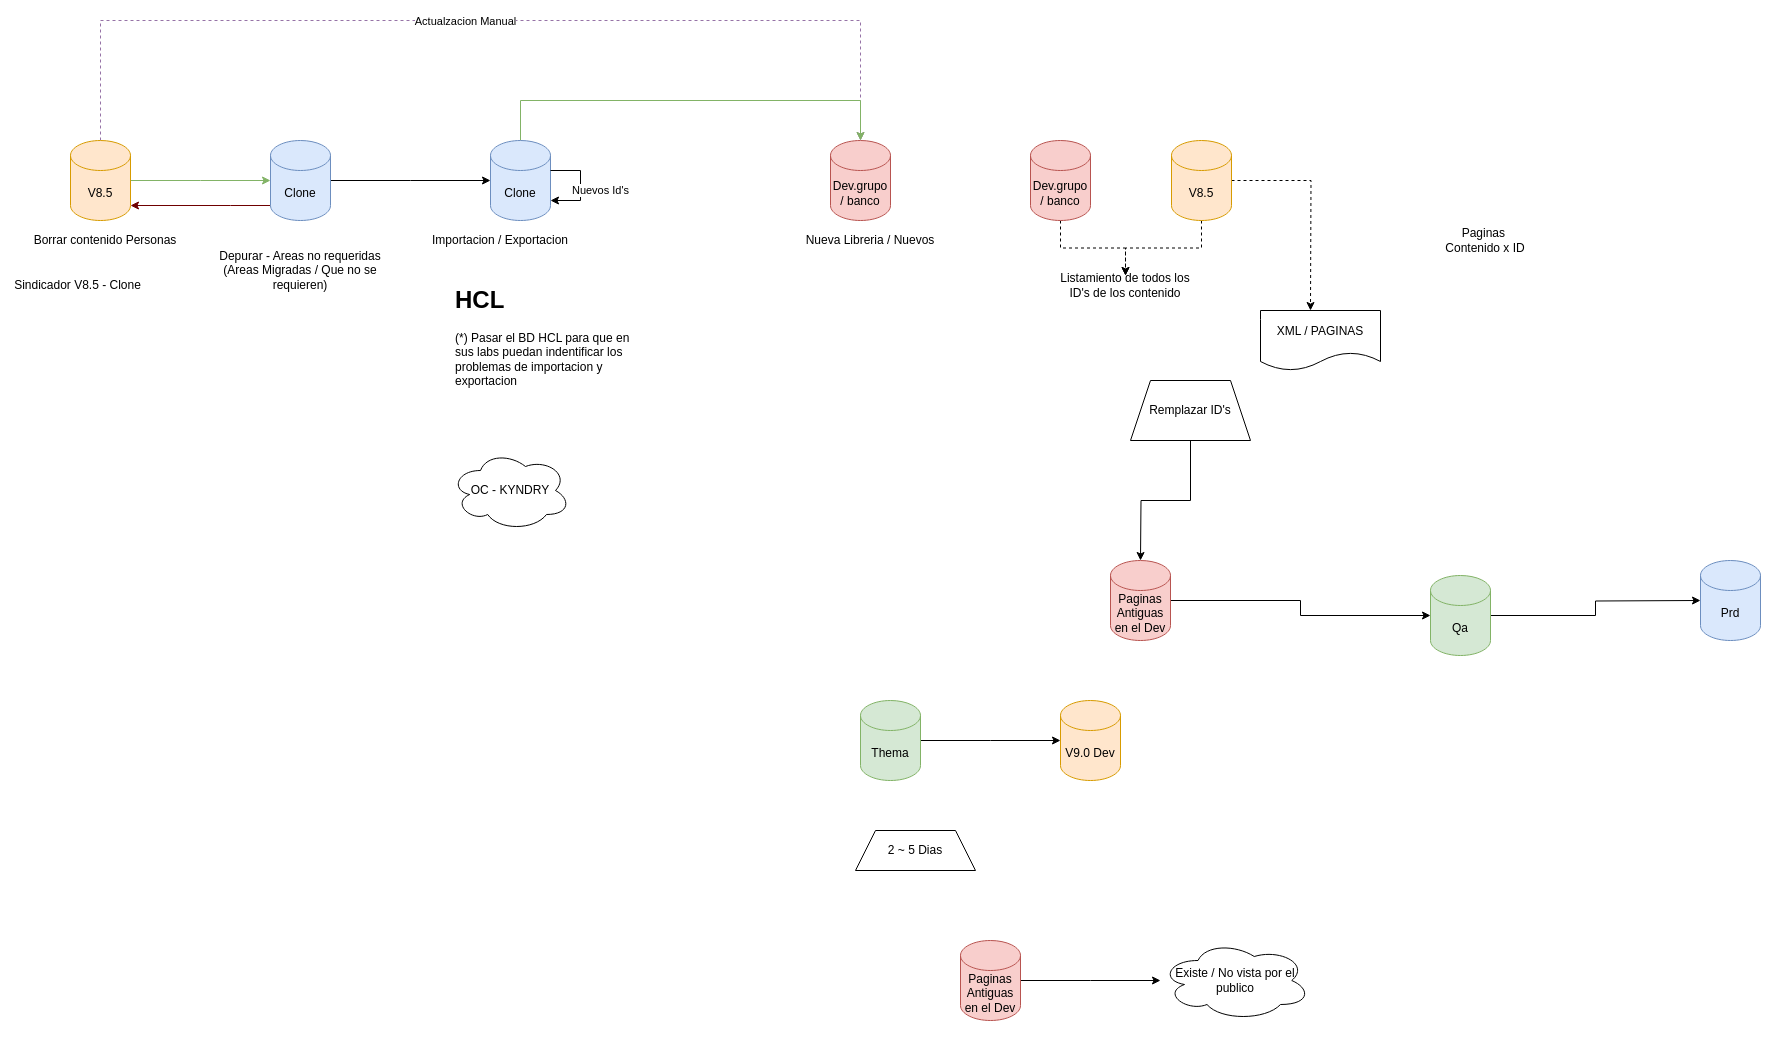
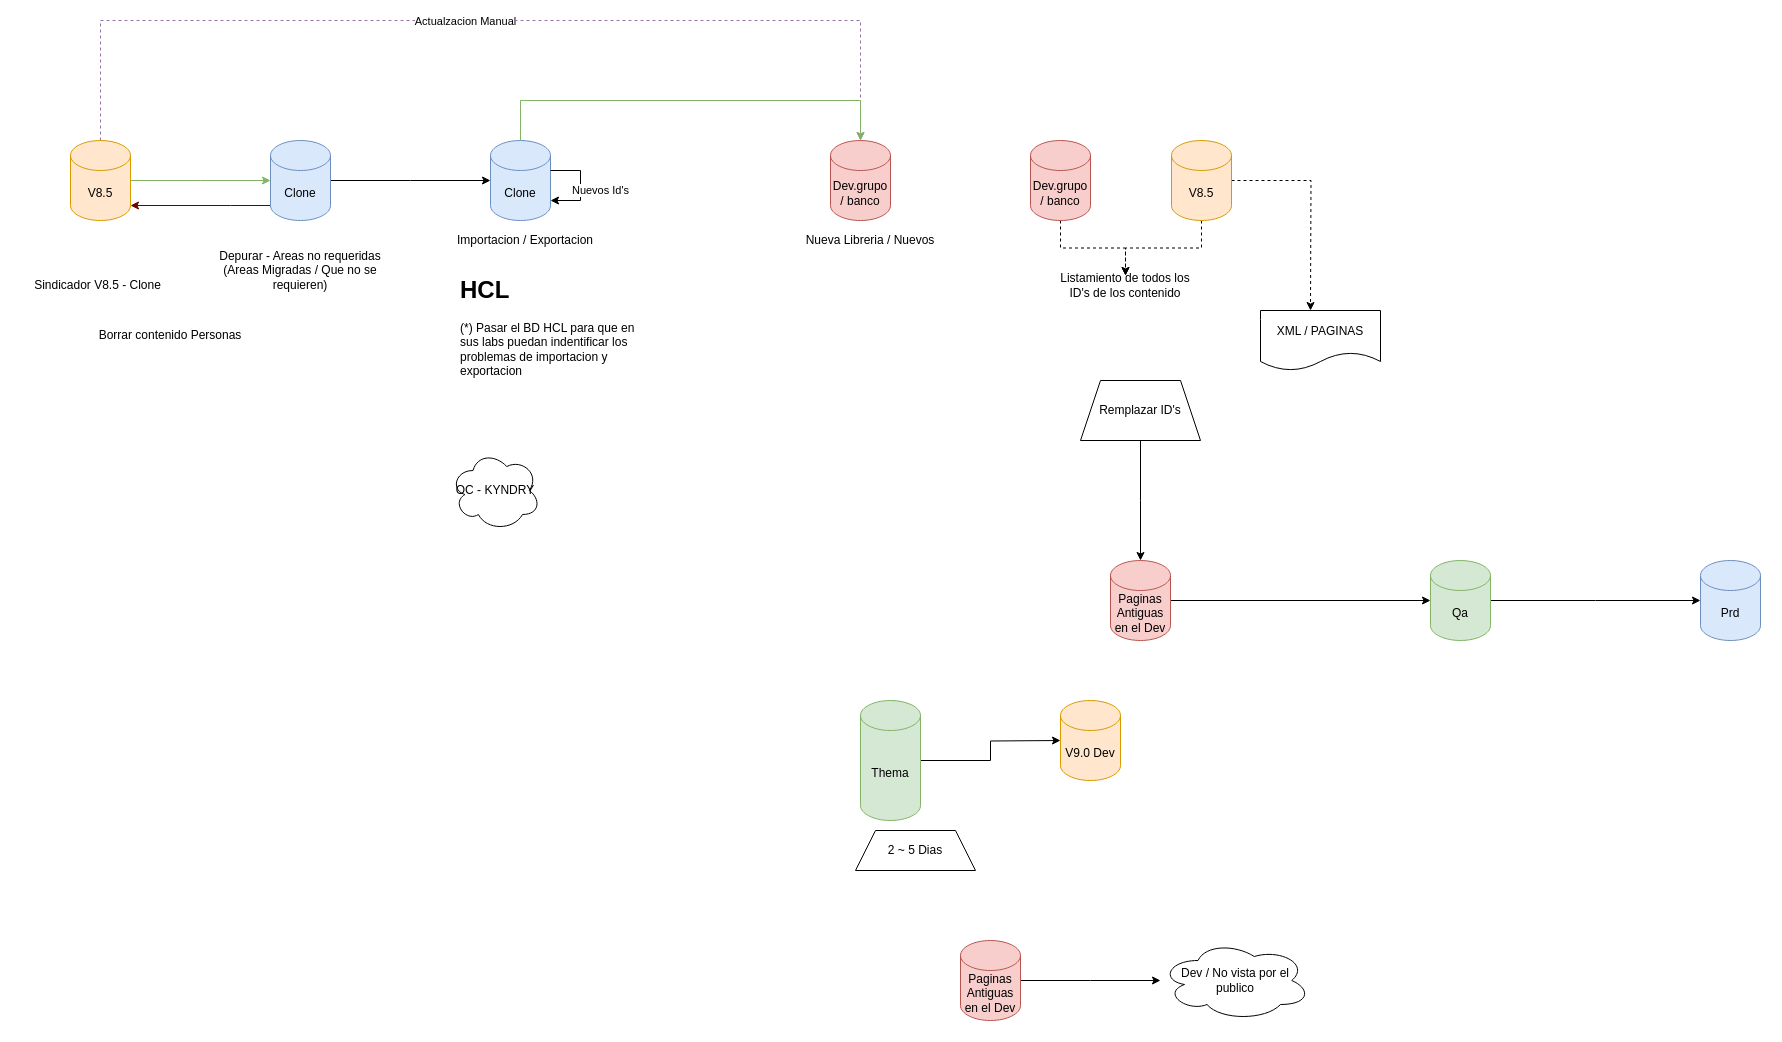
(106, 241) -> (171, 336)
(501, 241) -> (526, 241)
(1486, 241) -> none
(78, 286) -> (98, 286)
(546, 341) -> (551, 331)
(1191, 411) -> (1141, 411)
(511, 491) -> (496, 491)
(1461, 616) -> (1461, 601)
(891, 741) -> (891, 761)
(1236, 981) -> (1236, 981)
